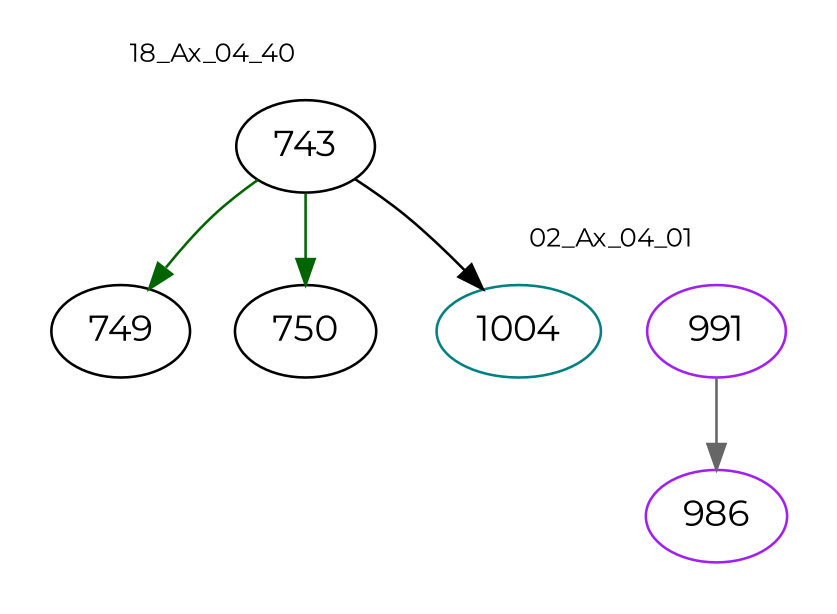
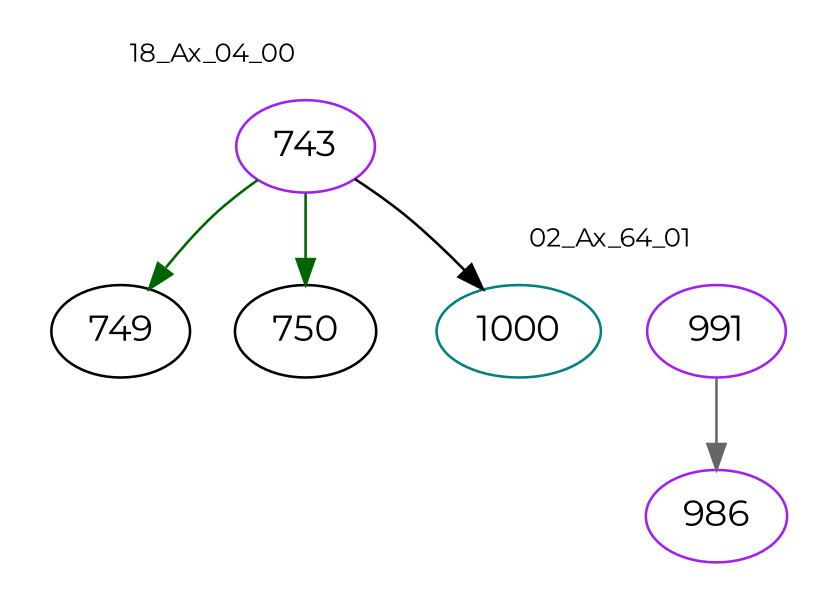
(213, 55) -> (213, 55)
(306, 146) -> (306, 146)
(611, 240) -> (611, 240)
(519, 331) -> (519, 331)
